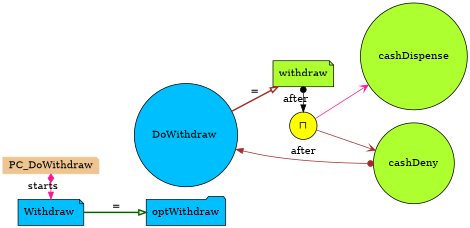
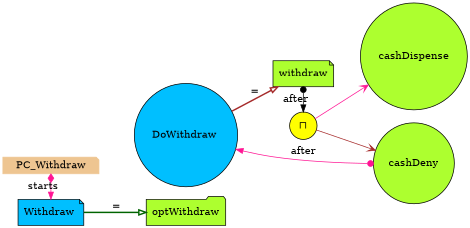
(305, 160) -> (305, 160)
(51, 165) -> (51, 165)
(186, 212) -> (186, 212)
